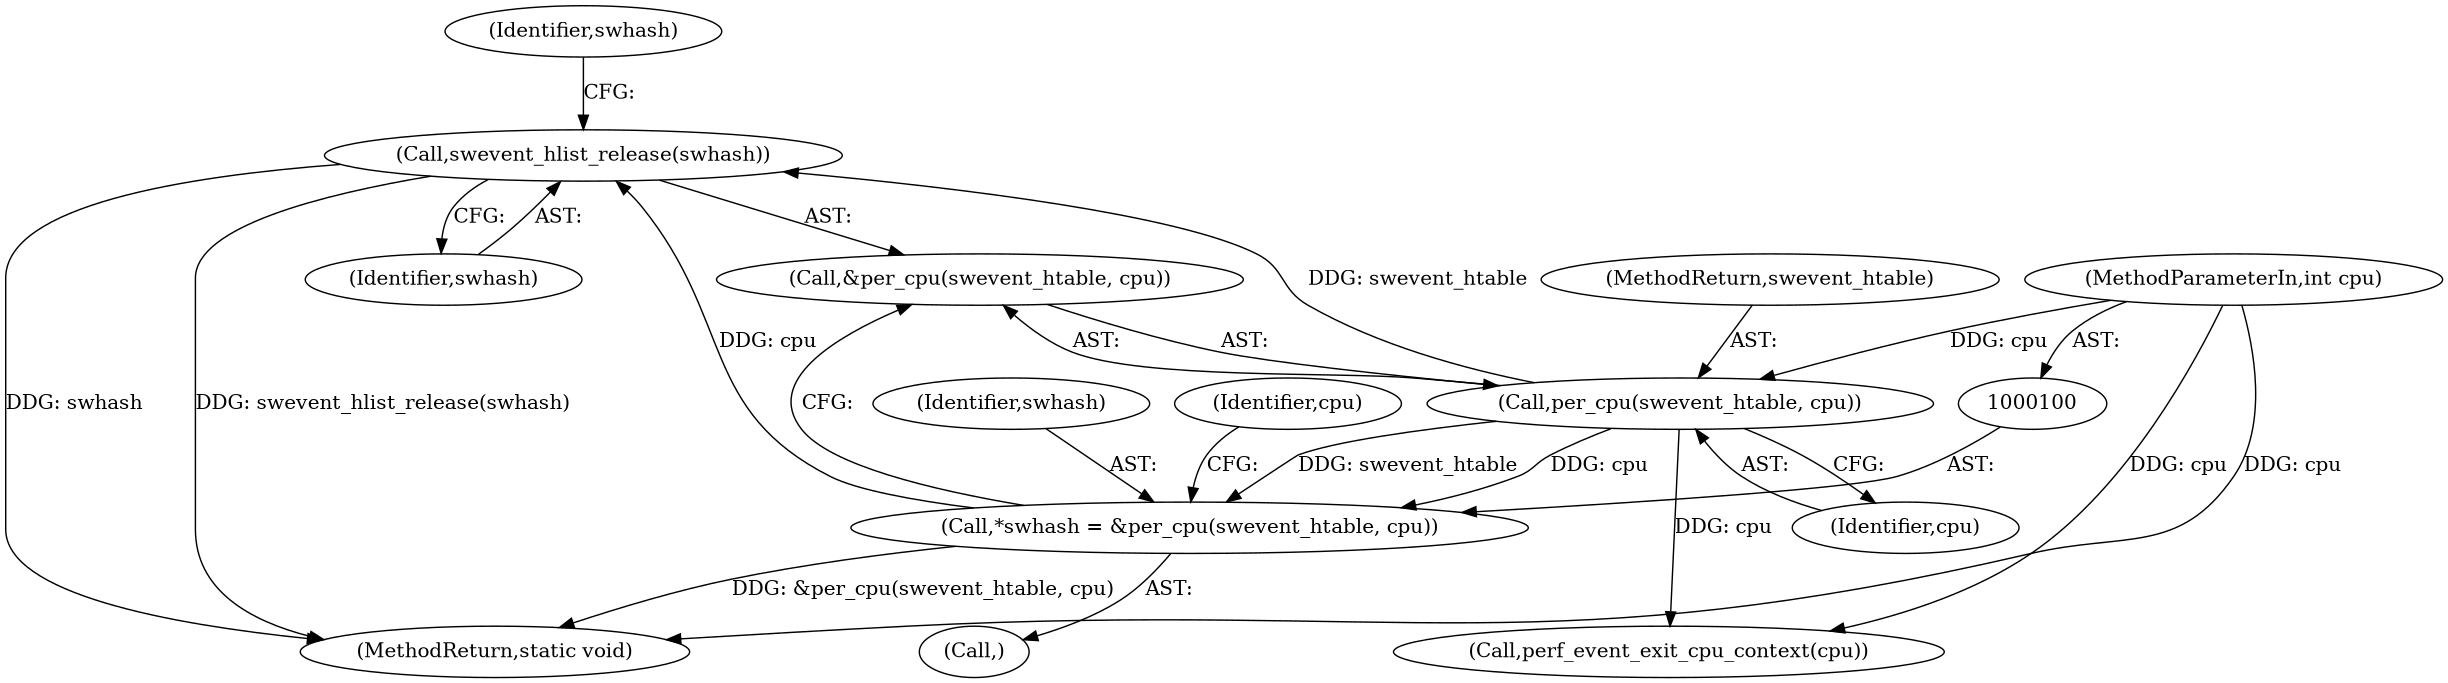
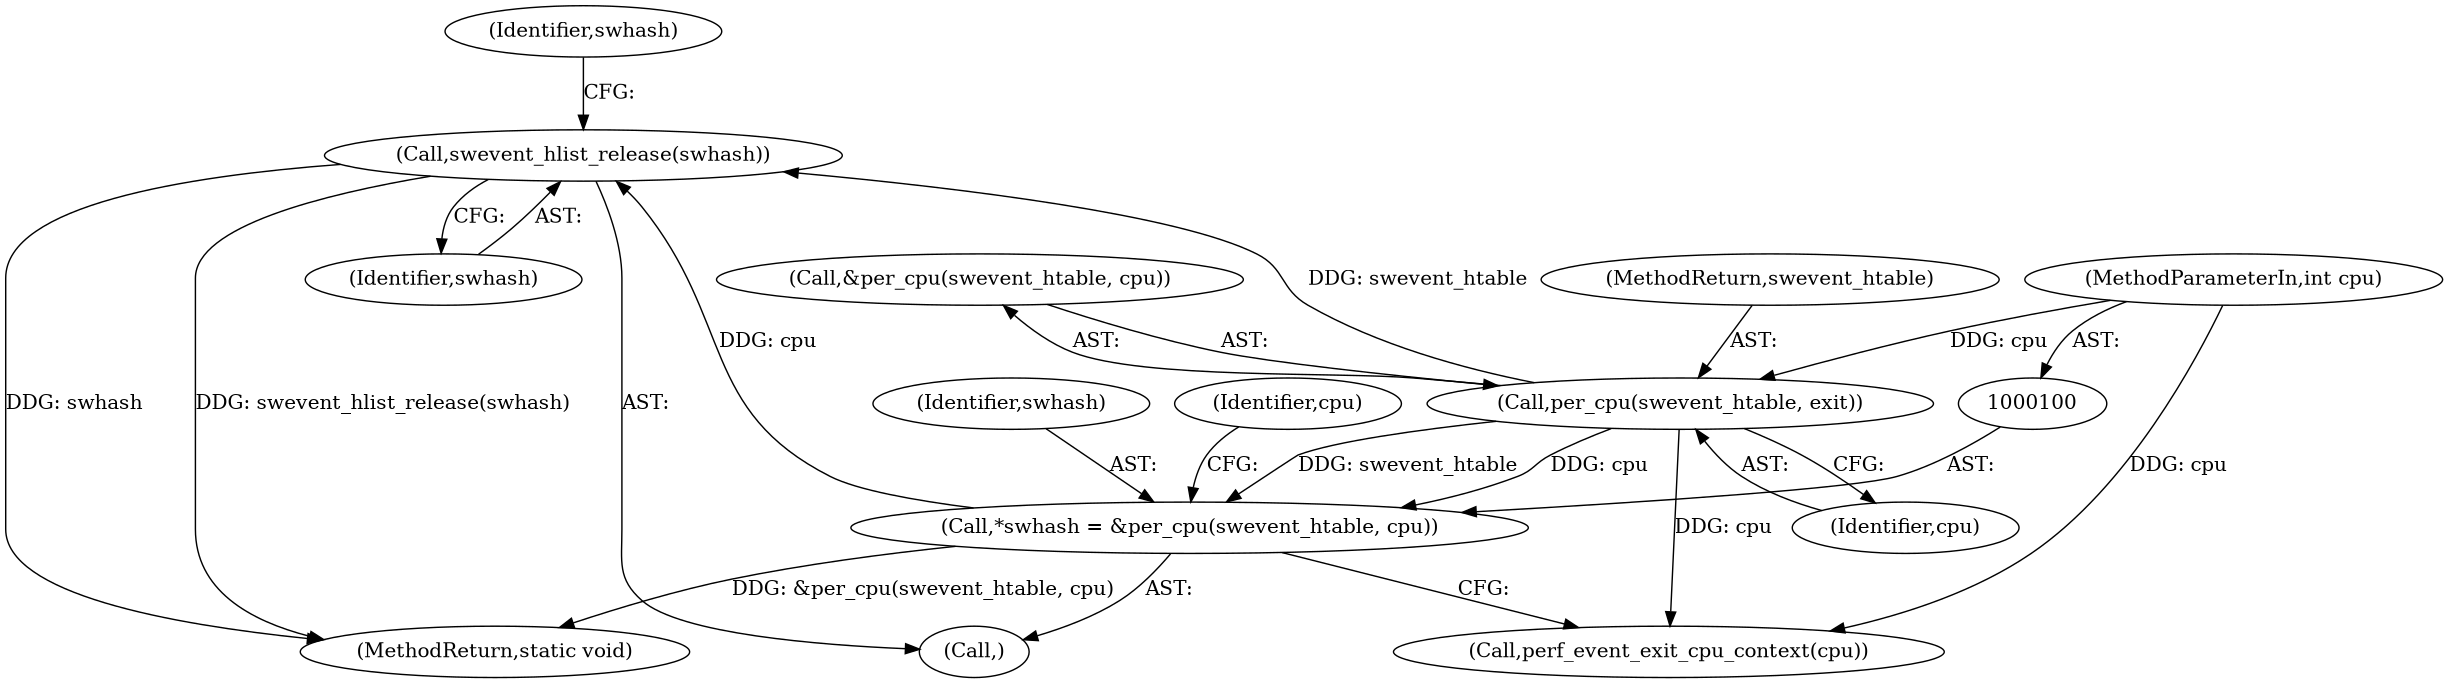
(774, 215) -> (622, 527)
(1680, 404) -> (1680, 404)
(825, 448) -> (1423, 588)
(1559, 620) -> none
